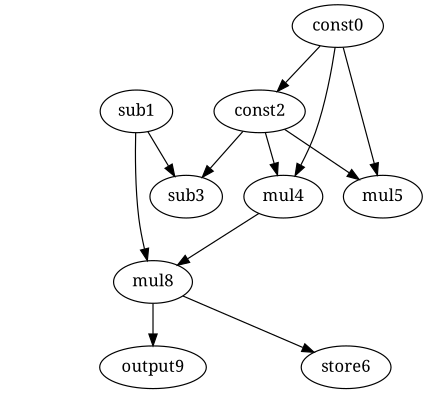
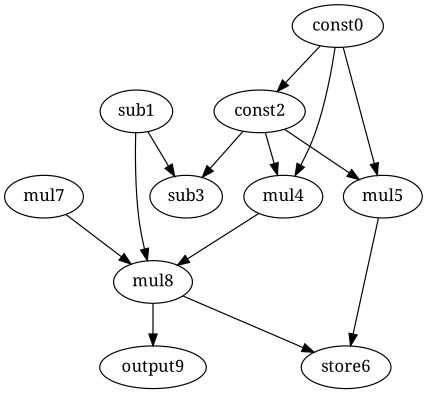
none -> (44, 197)
none -> (366, 276)
